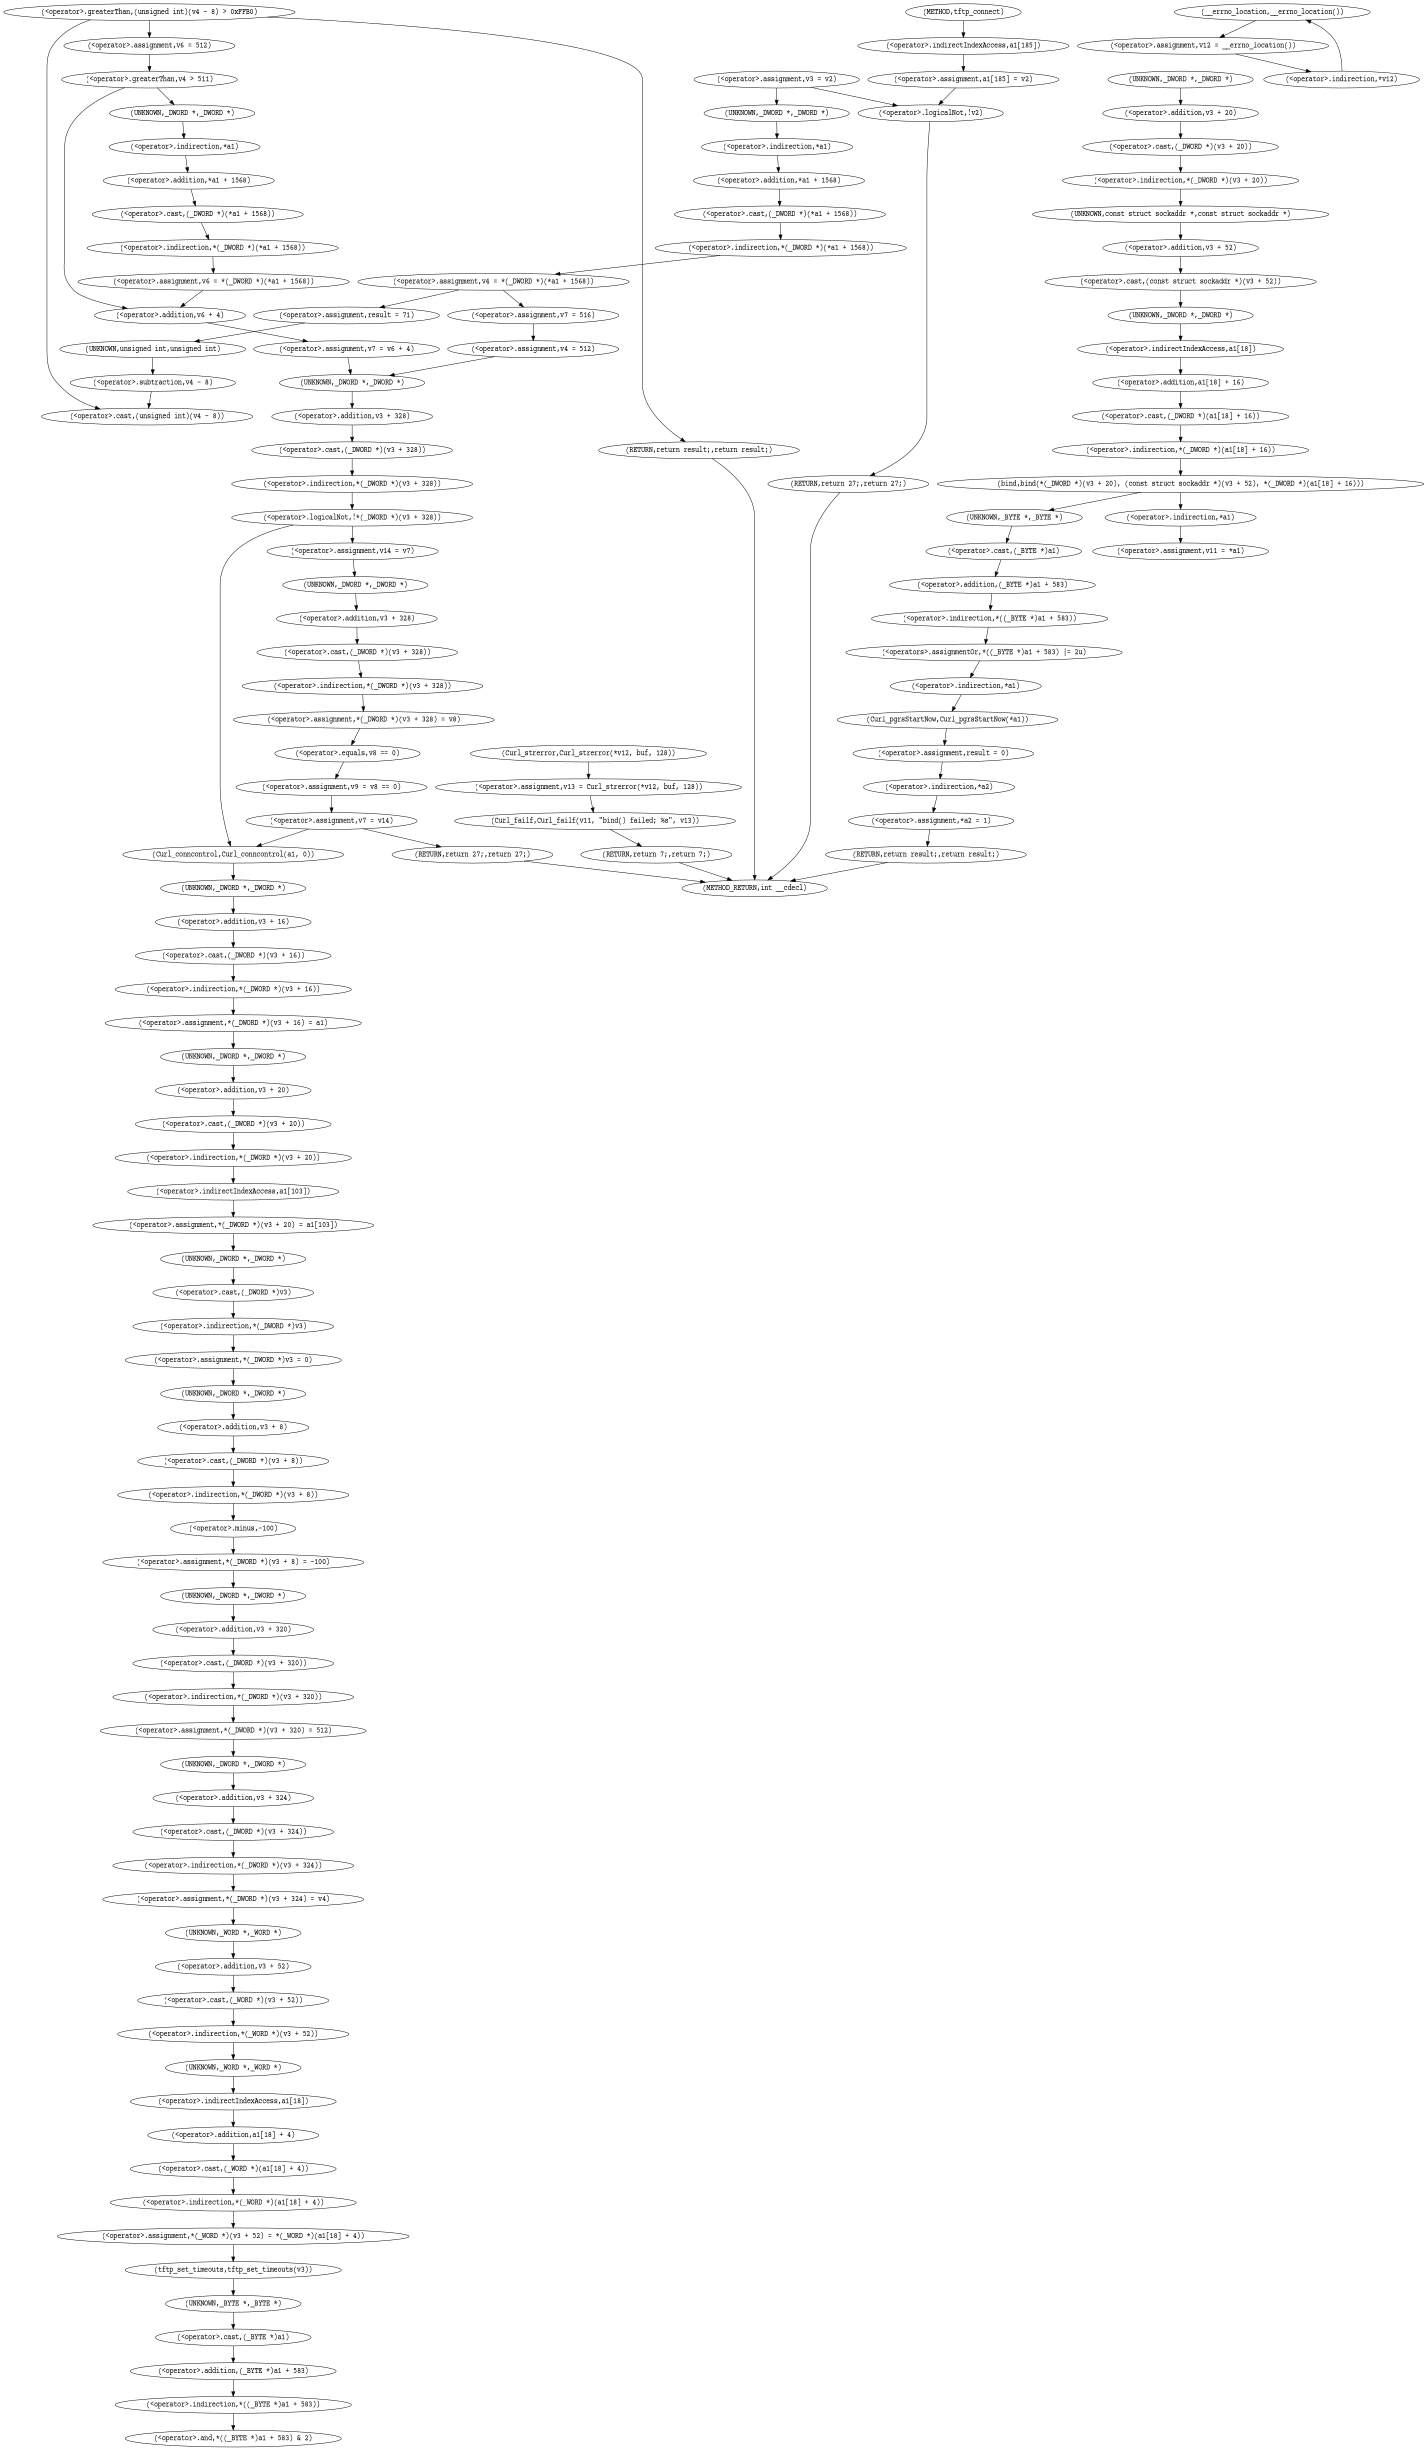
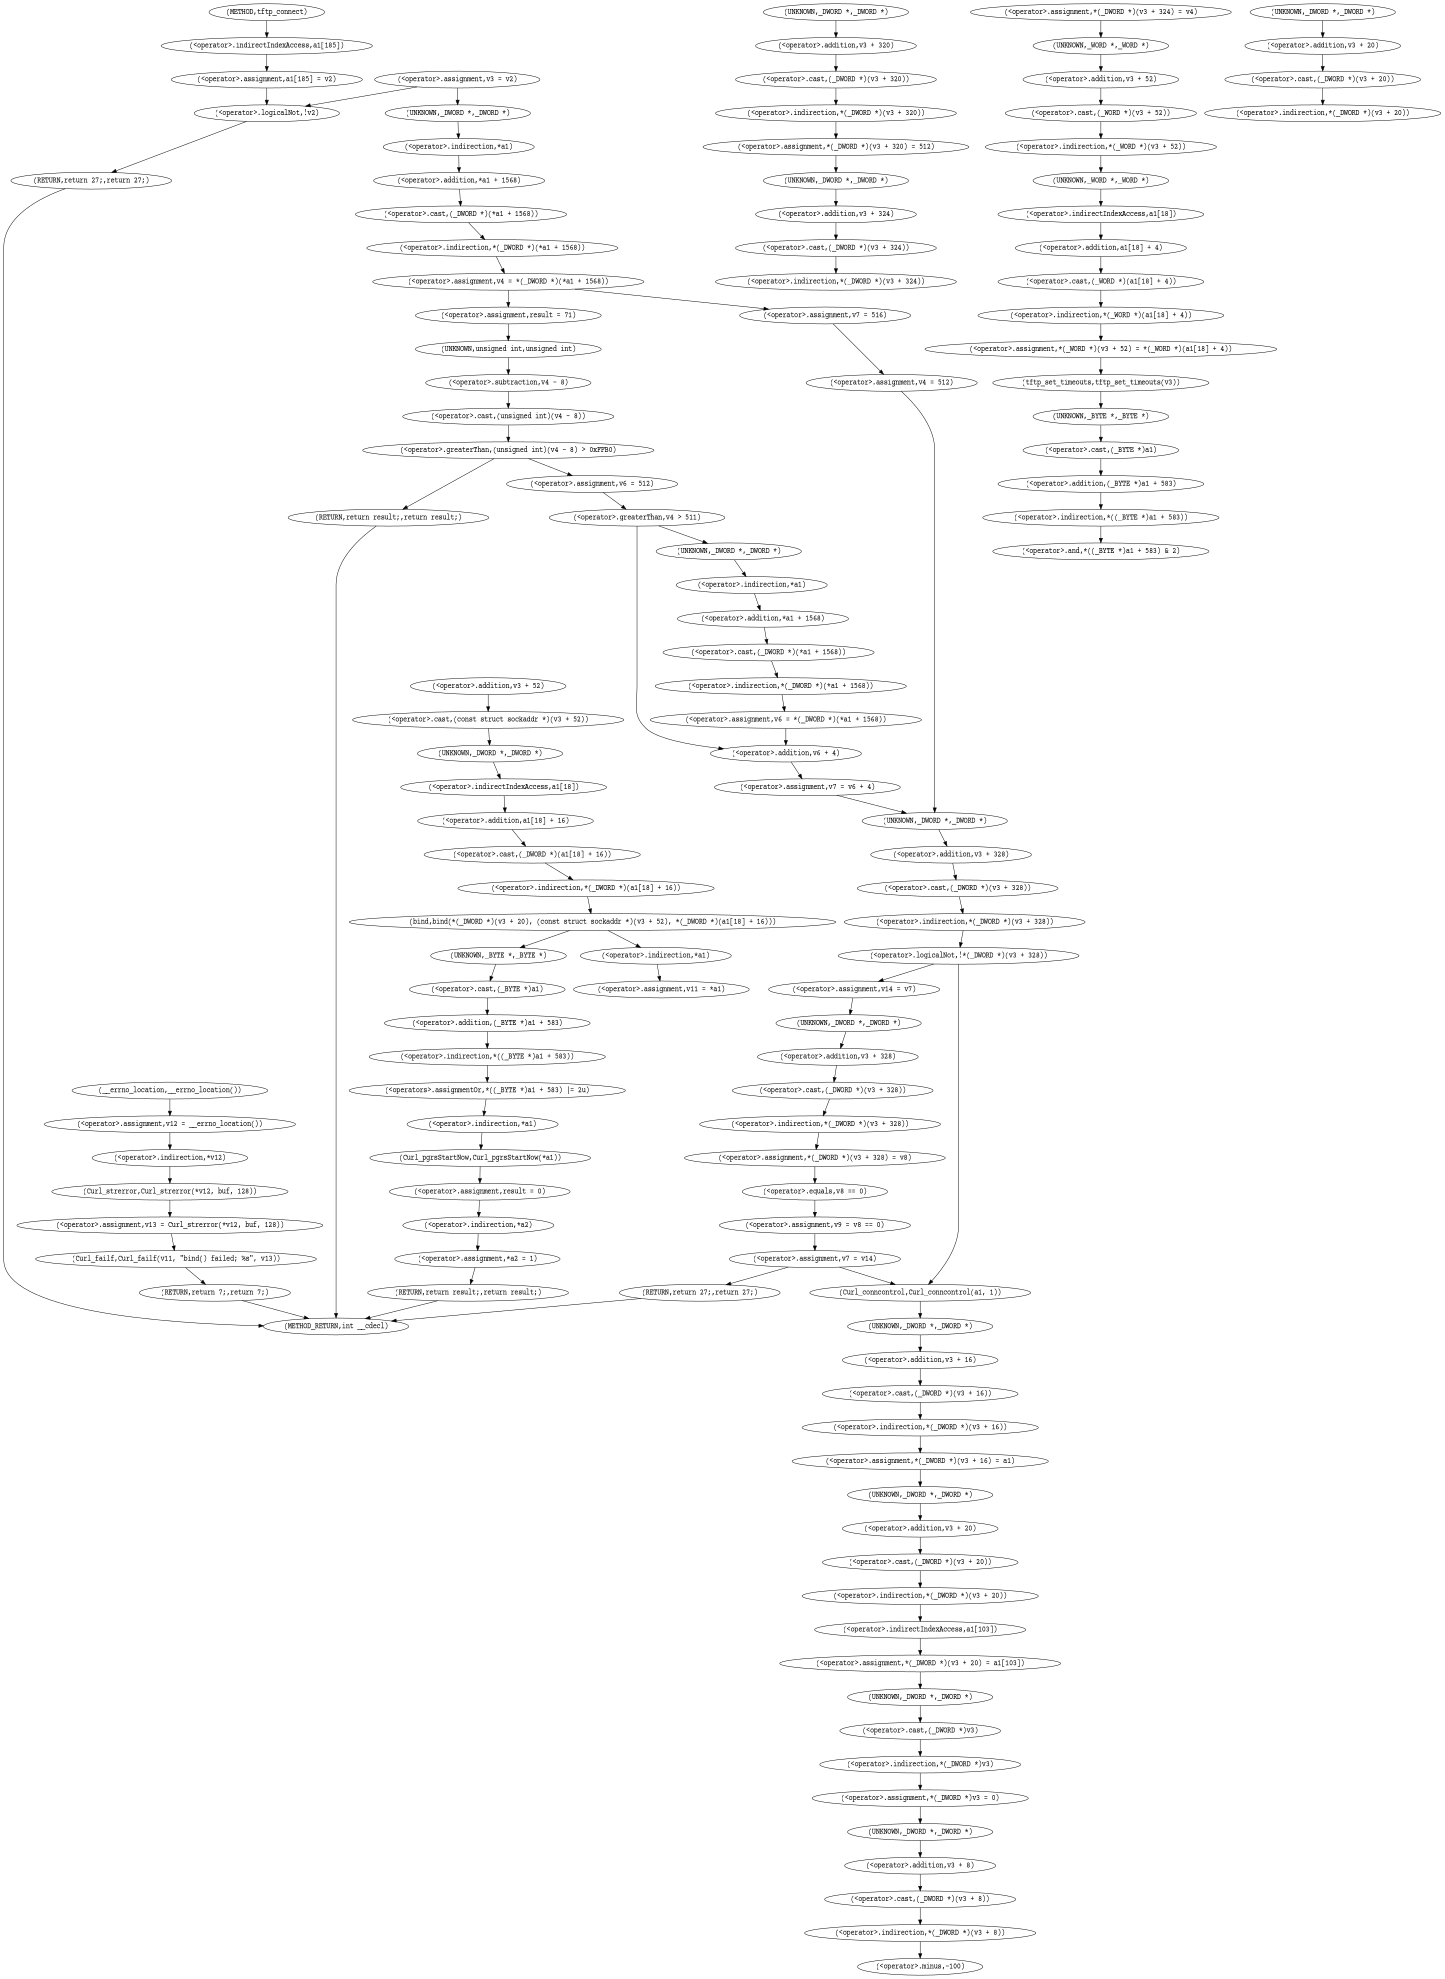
(1335, 41) -> (170, 1173)
(1181, 214) -> none
(47, 215) -> (508, 431)
(233, 855) -> (920, 1293)
(233, 1562) -> none
(233, 1880) -> none
